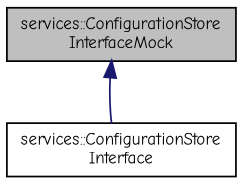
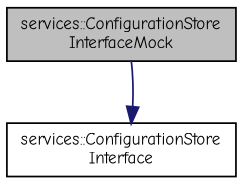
(110, 101) -> (133, 84)
